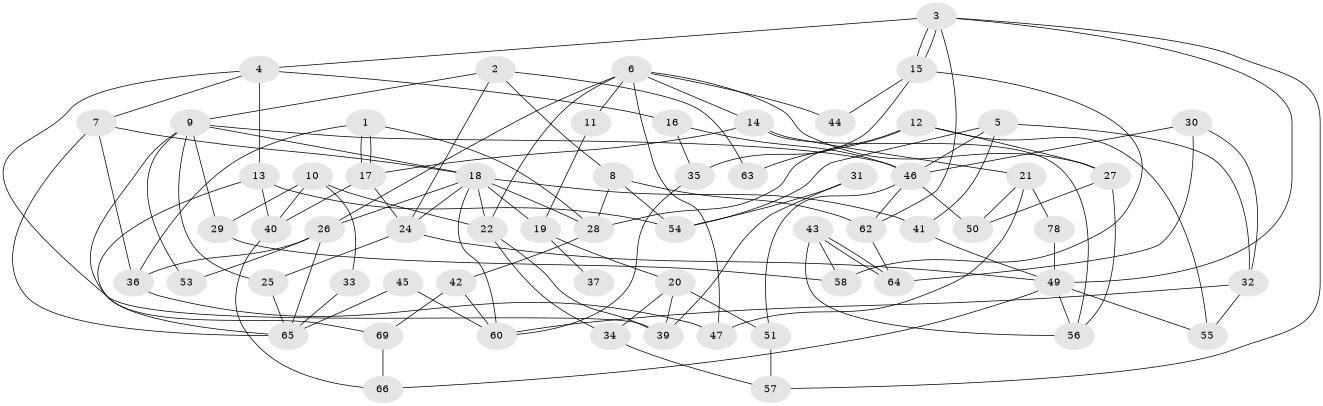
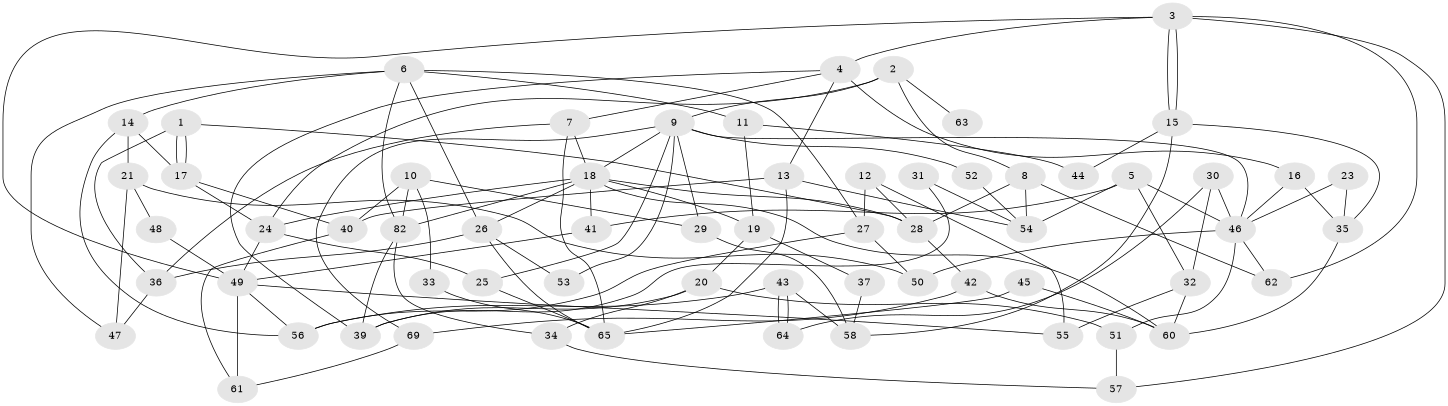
(774, 100) -> (929, 143)
(832, 150) -> none
none -> (972, 176)
none -> (1348, 176)
(487, 229) -> (400, 229)
(1054, 229) -> (156, 229)
(880, 256) -> none
none -> (858, 309)
(383, 389) -> (238, 389)
